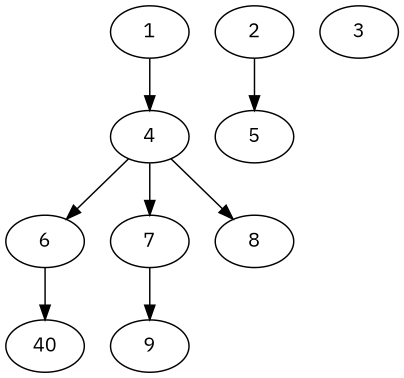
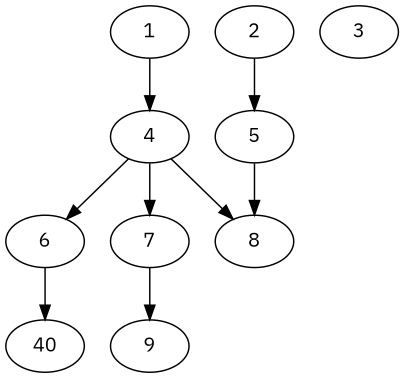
none -> (254, 182)
